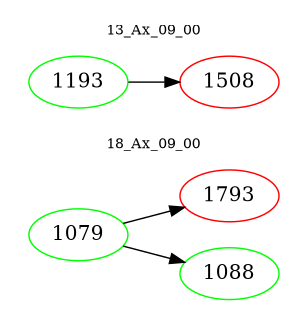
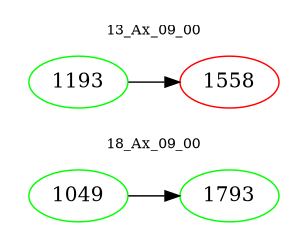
(229, 82) -> (229, 82)
(229, 196) -> (229, 196)
(78, 235) -> (78, 196)
(229, 274) -> none
